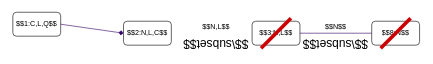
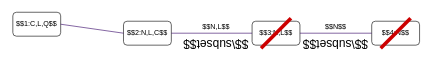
(118, 33) -> (120, 33)
none -> (211, 33)
(396, 33) -> (396, 33)
